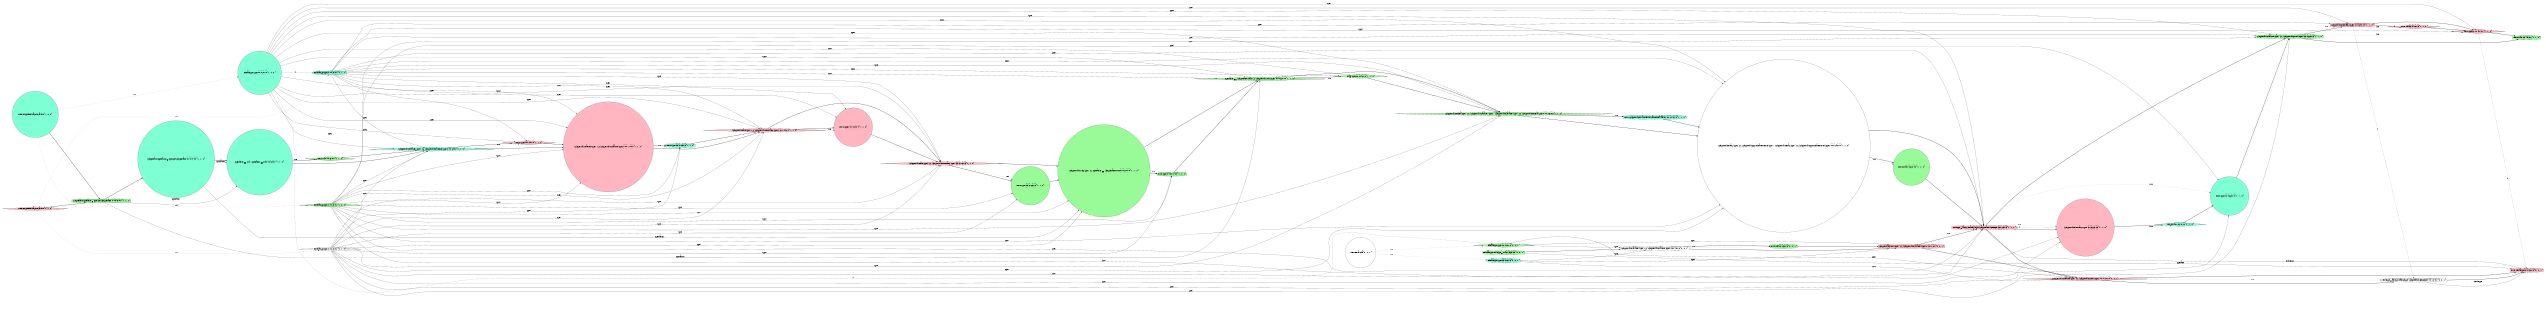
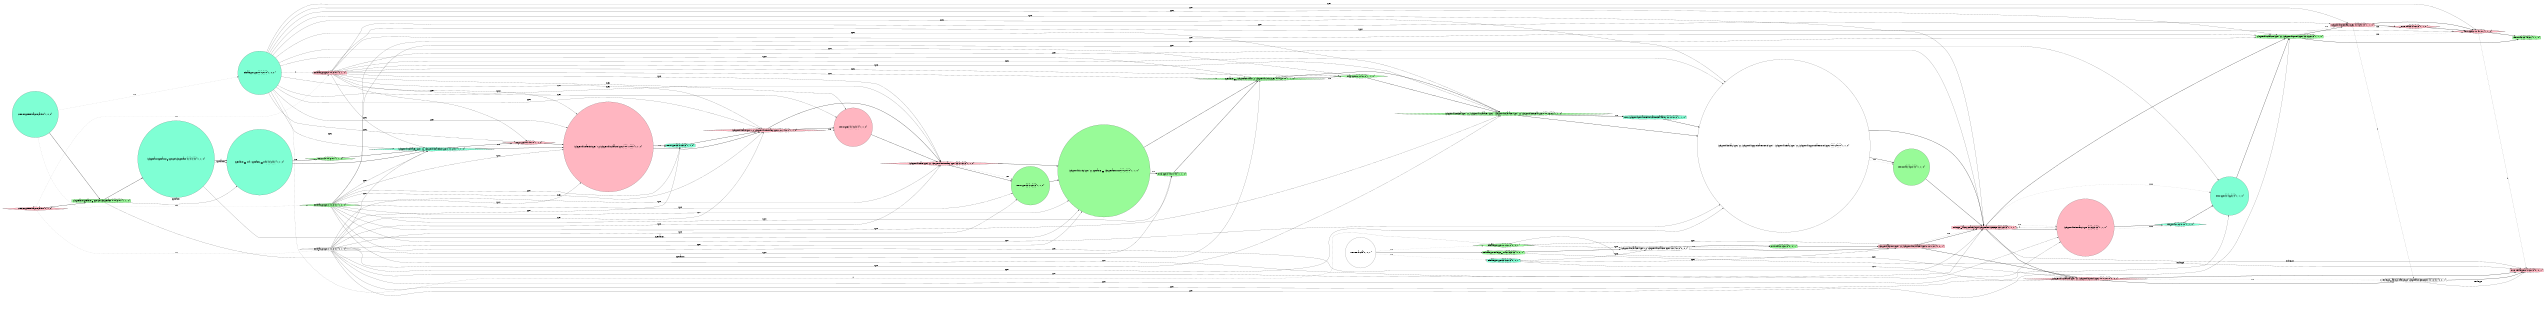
(330, 73) -> (330, 73)
none -> (1429, 253)
(2180, 263) -> (2180, 263)
